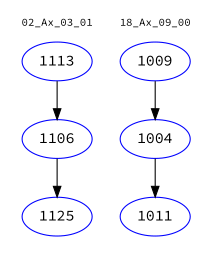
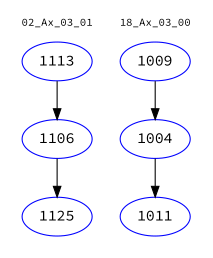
(156, 23) -> (156, 23)
